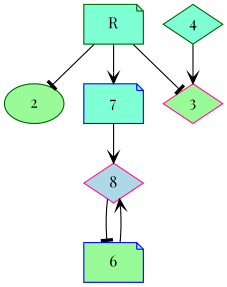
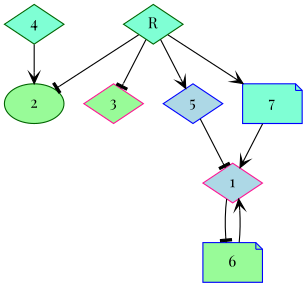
(114, 24) -> (153, 24)
(193, 59) -> (34, 59)
none -> (193, 104)
(114, 183) -> (233, 183)
